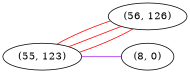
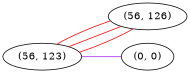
(42, 57) -> (42, 57)
(148, 57) -> (148, 57)
